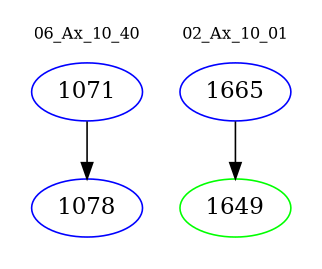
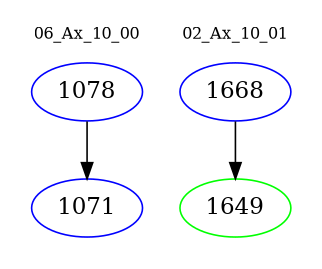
(87, 35) -> (87, 35)
(235, 92) -> (235, 92)
(87, 142) -> (87, 142)
